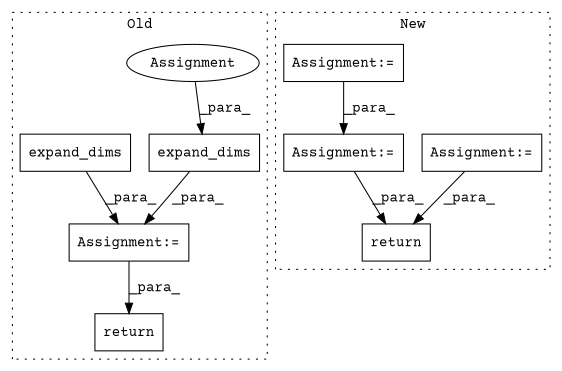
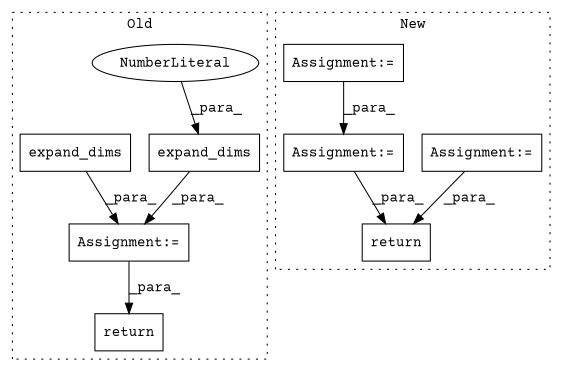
(193, 63) -> (175, 63)
